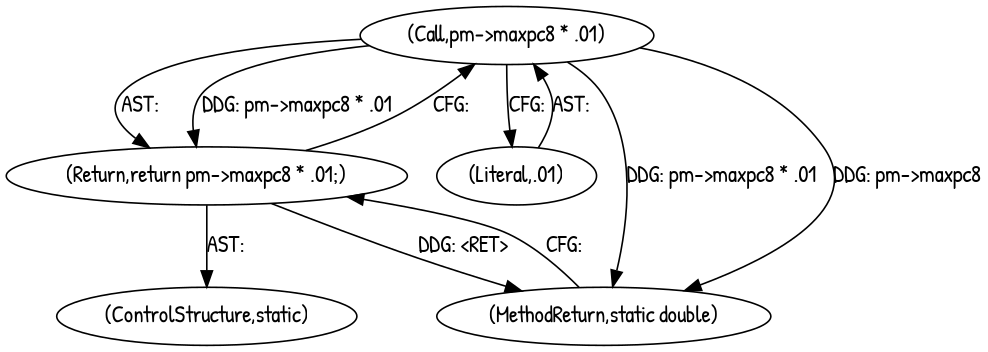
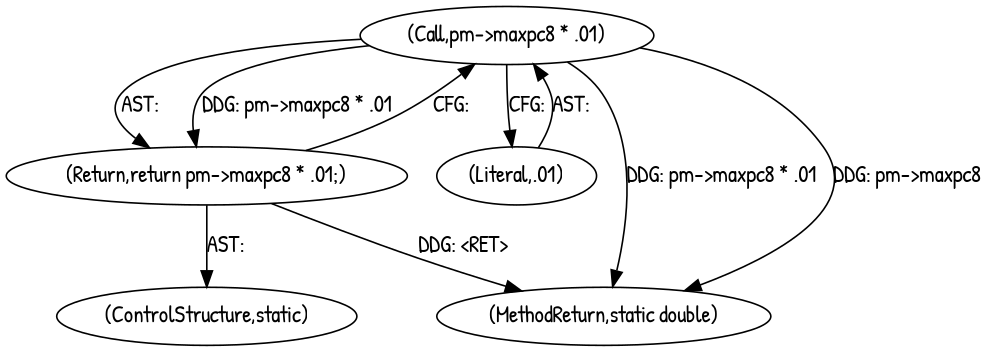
(480, 224) -> none
